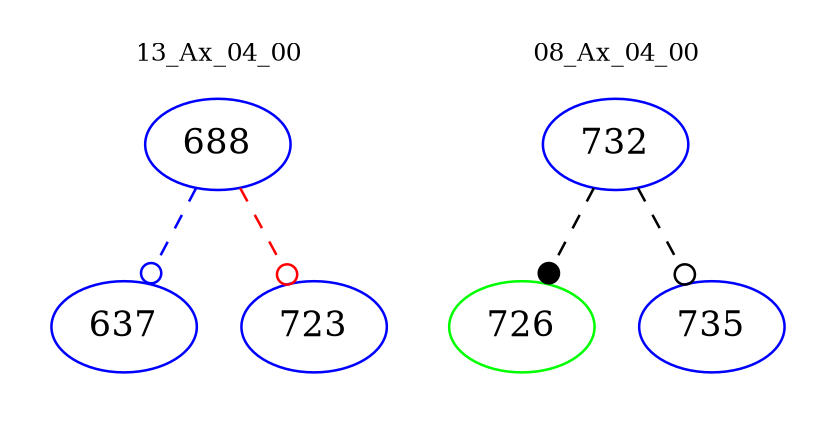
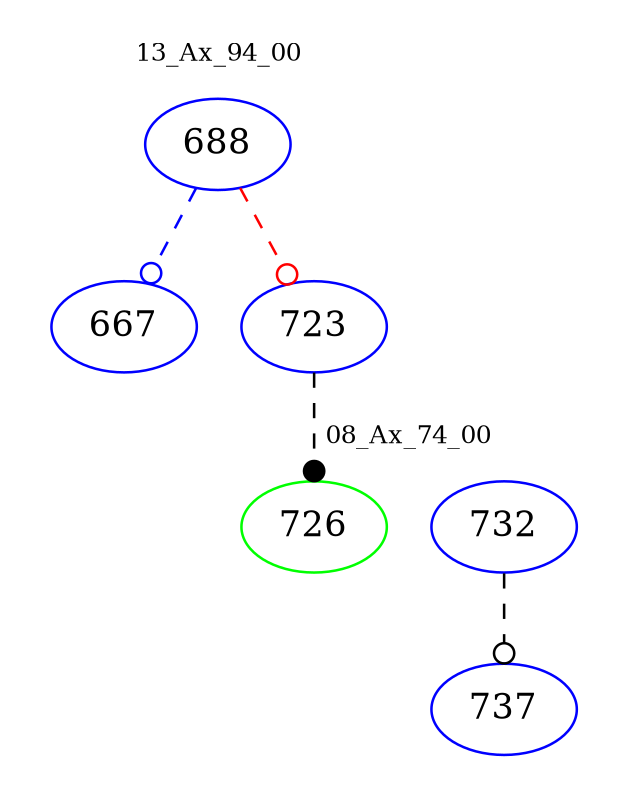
(219, 54) -> (219, 54)
(617, 54) -> (409, 437)
(574, 226) -> (314, 430)
(124, 327) -> (124, 327)
(712, 327) -> (504, 709)
